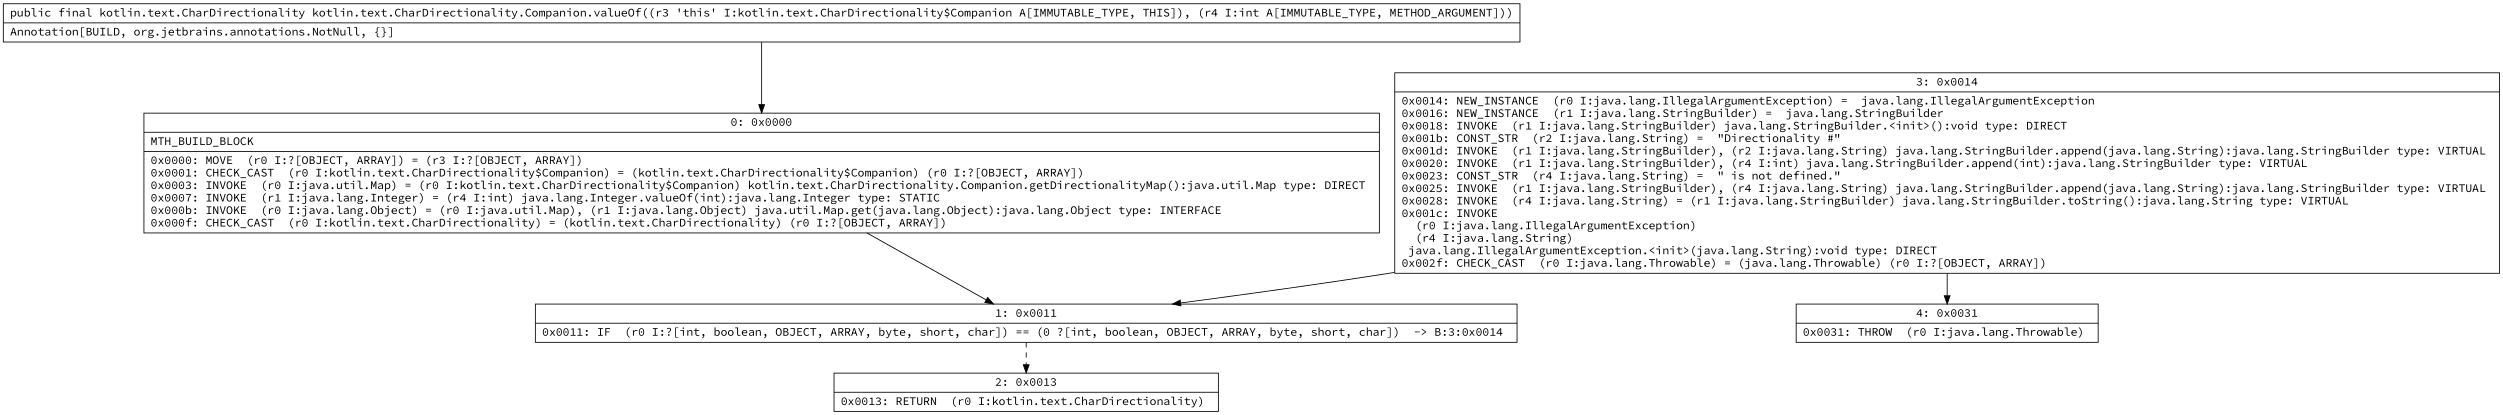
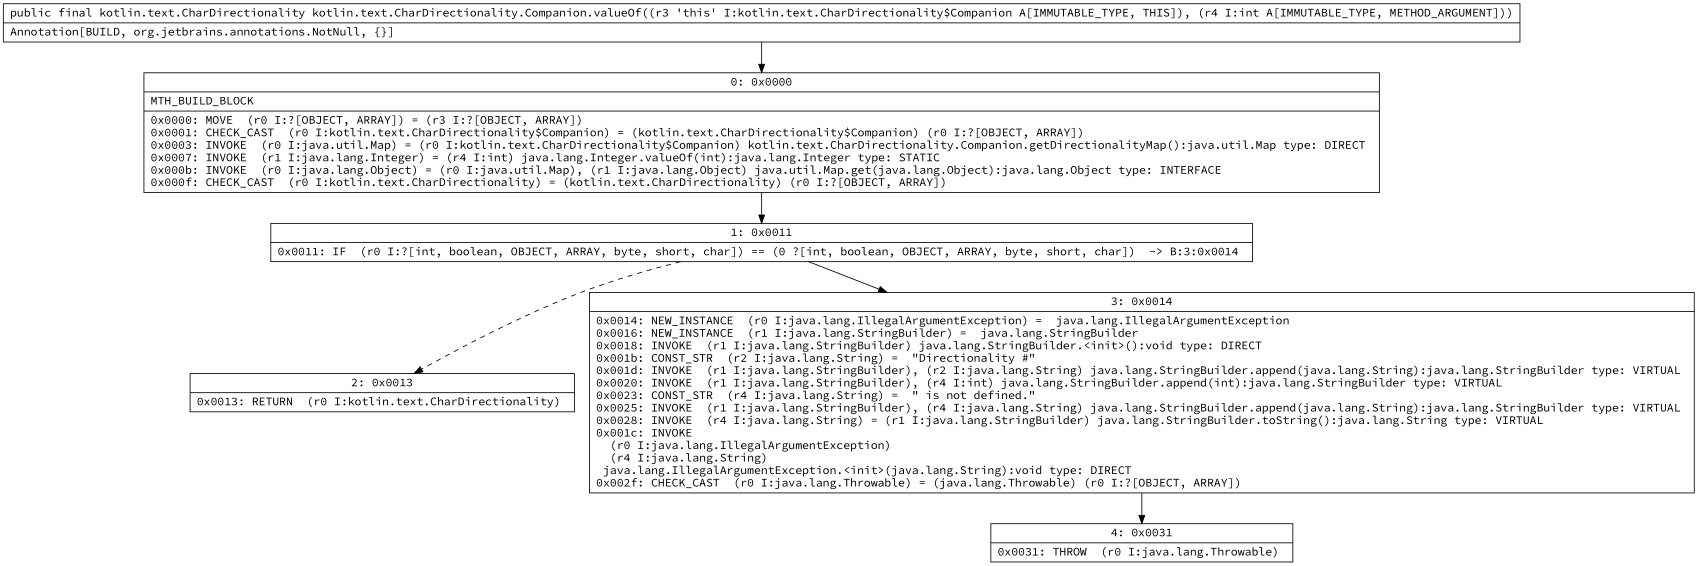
(1288, 288) -> (844, 275)
